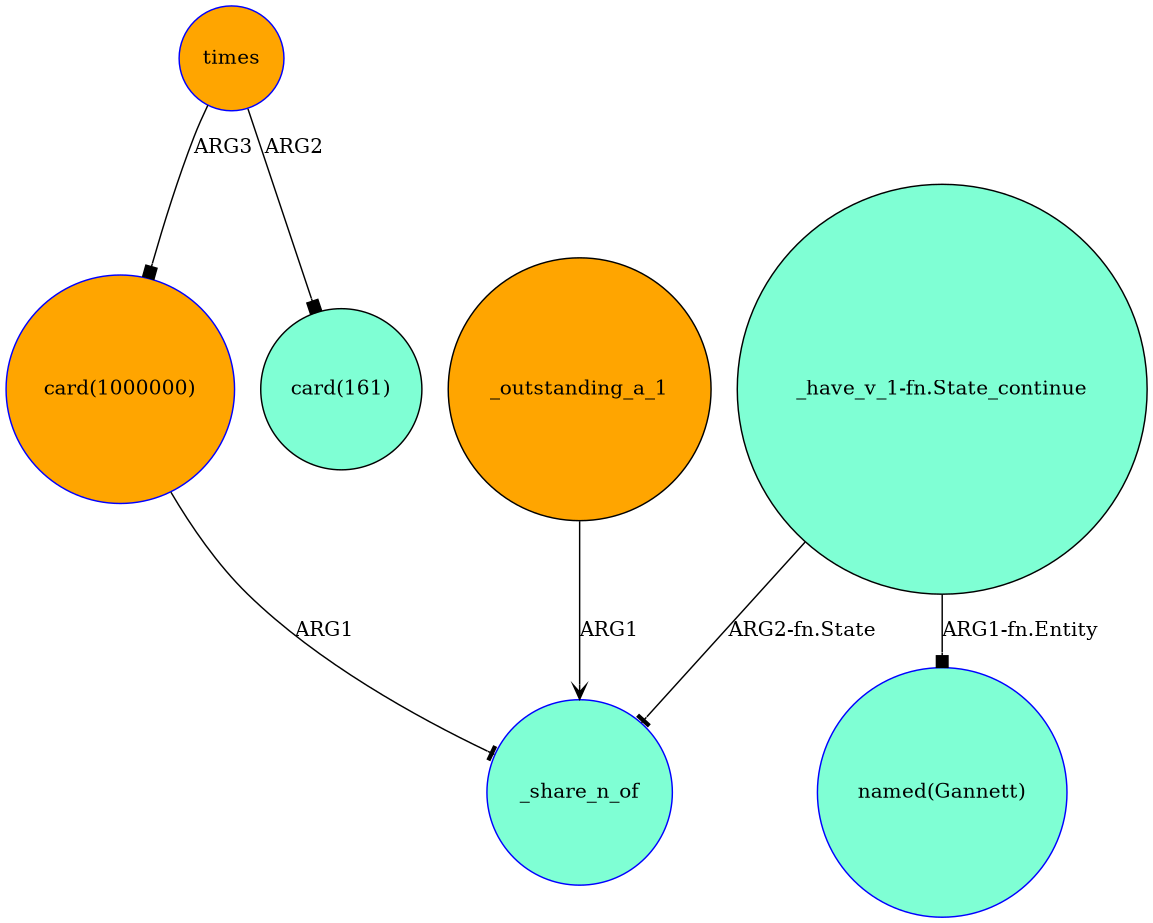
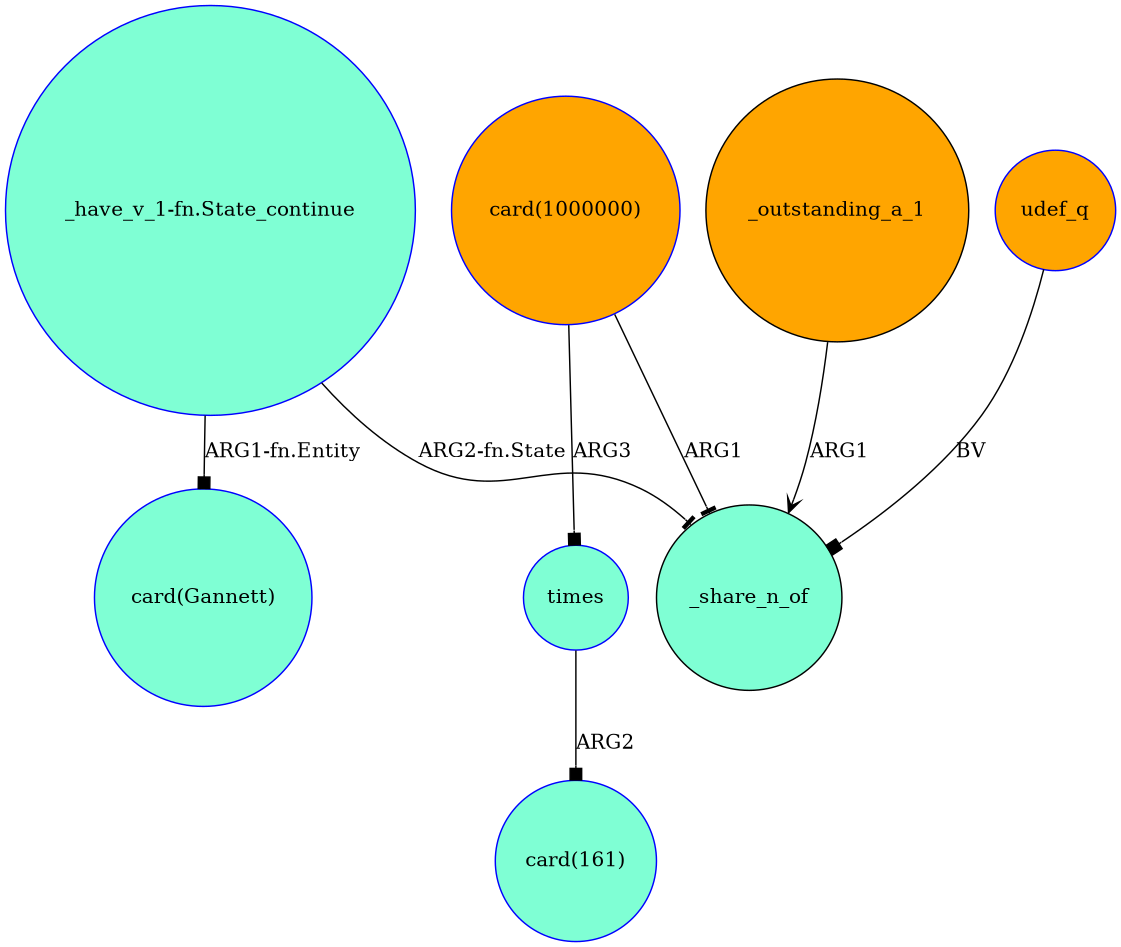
(232, 58) -> (576, 598)
(177, 183) -> (571, 427)
none -> (1055, 210)
(341, 389) -> (576, 861)
(942, 389) -> (210, 210)
(580, 792) -> (749, 598)
(942, 792) -> (203, 598)
